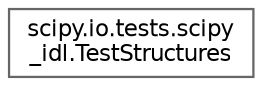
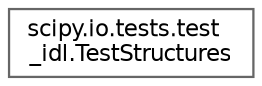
(131, 43) -> (131, 43)
